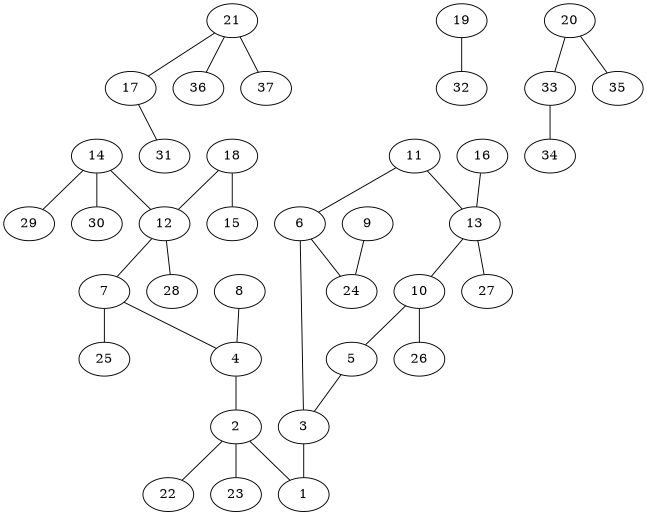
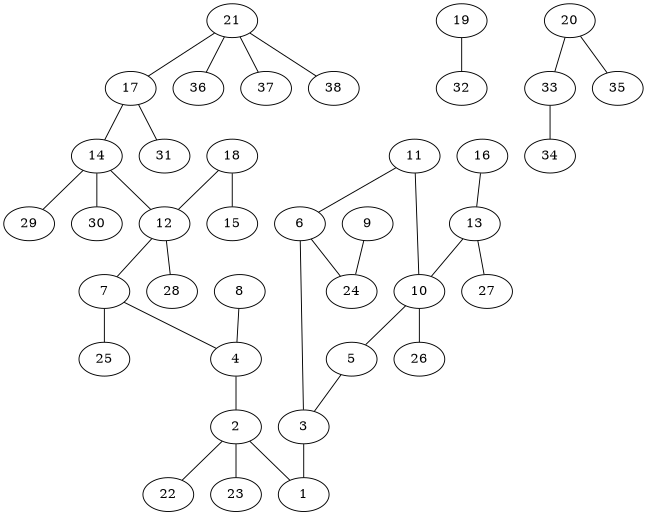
none -> (334, 88)
none -> (114, 122)
(445, 190) -> (417, 224)
